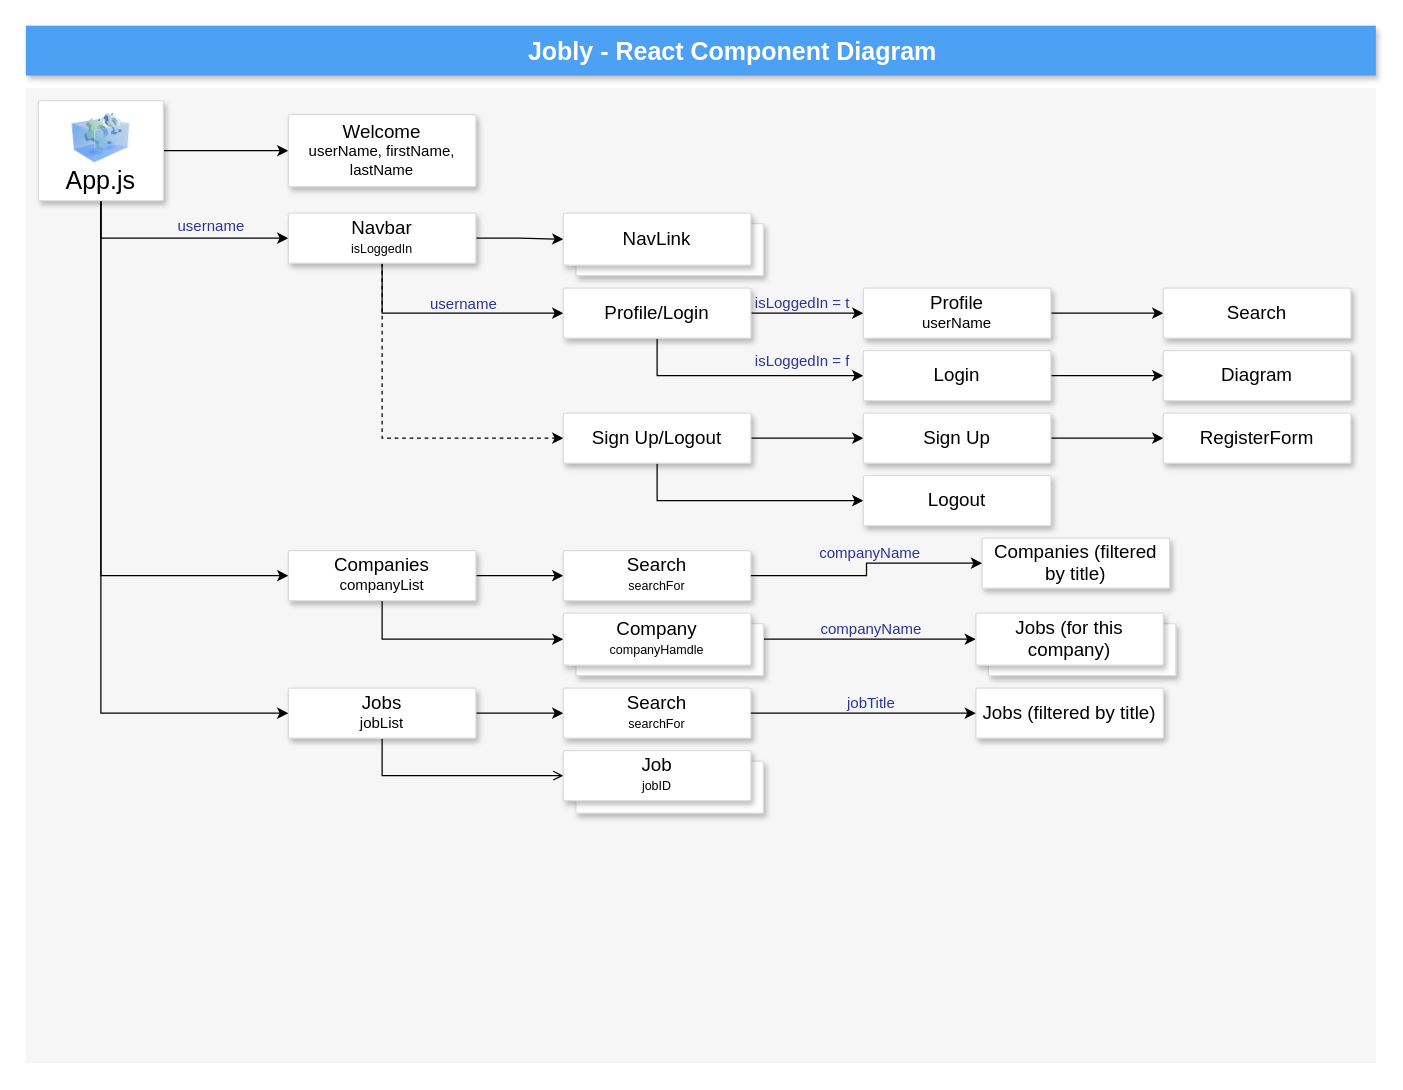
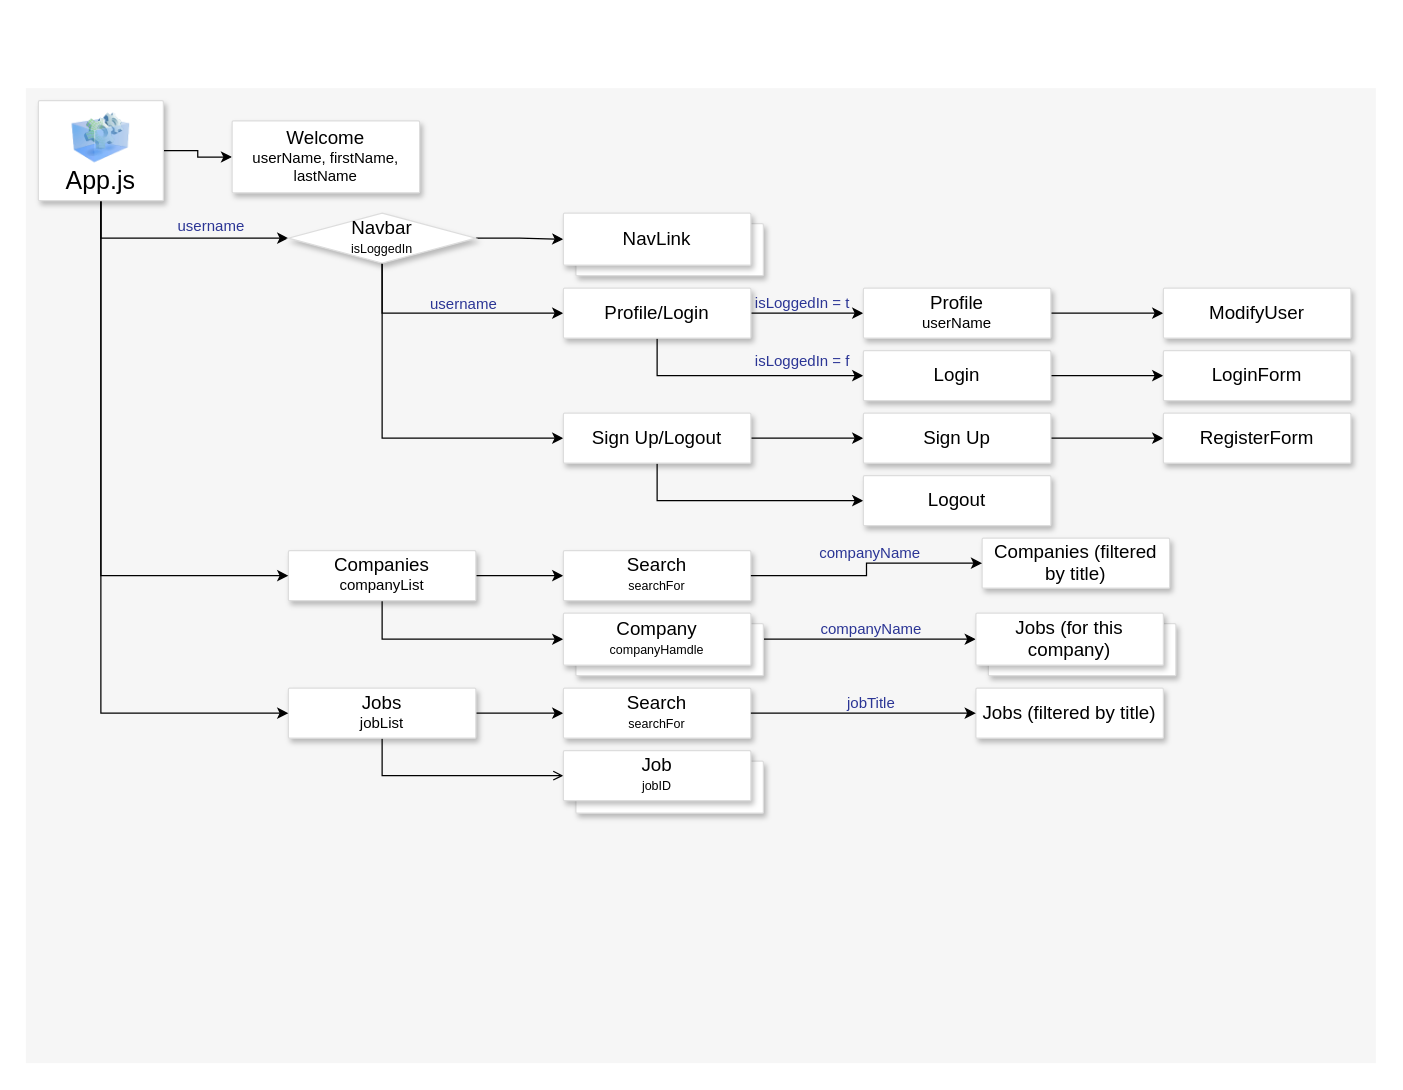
(701, 51) -> none
(382, 151) -> (326, 157)
(382, 238) -> (382, 238)
(1257, 312) -> (1257, 312)
(1257, 374) -> (1257, 374)
(406, 438) -> (406, 438)
